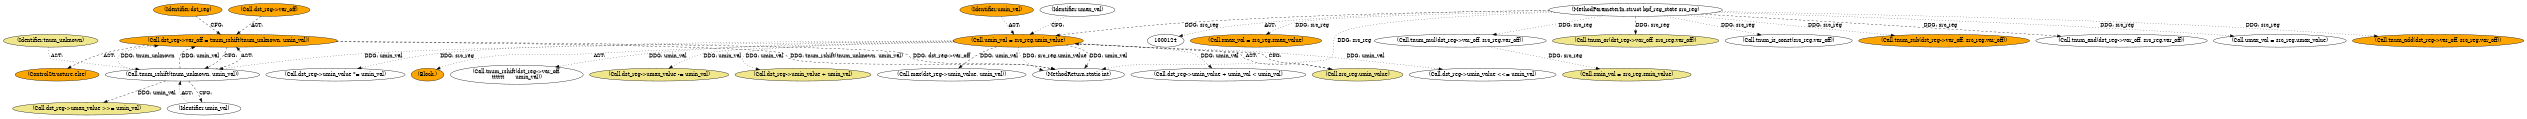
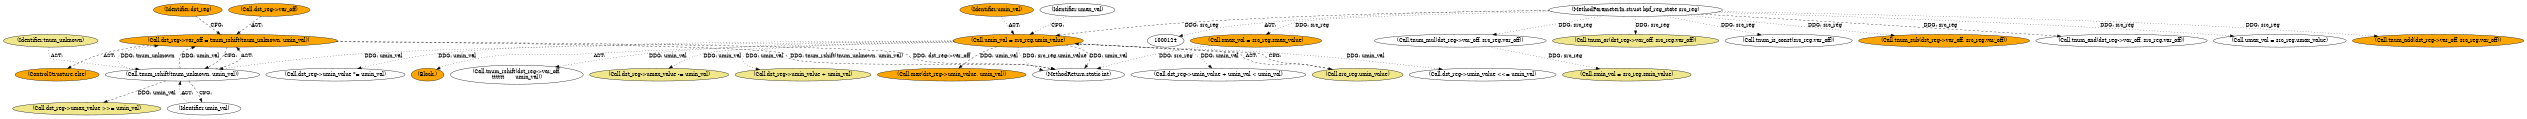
(1636, 24) -> (1636, 24)
(1333, 49) -> (1156, 54)
(457, 56) -> (457, 56)
(952, 75) -> (952, 75)
